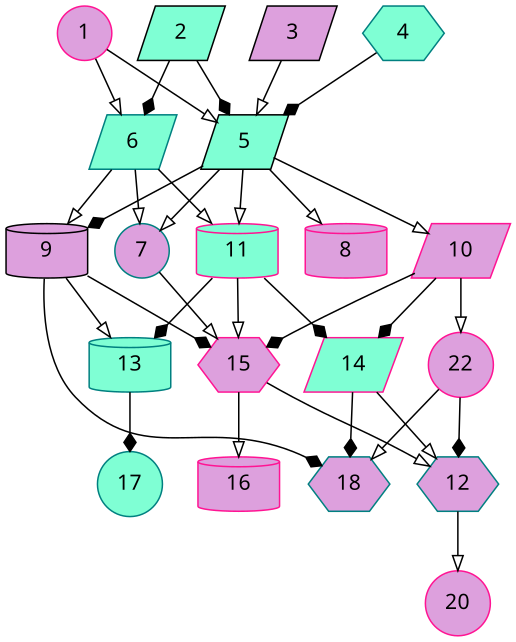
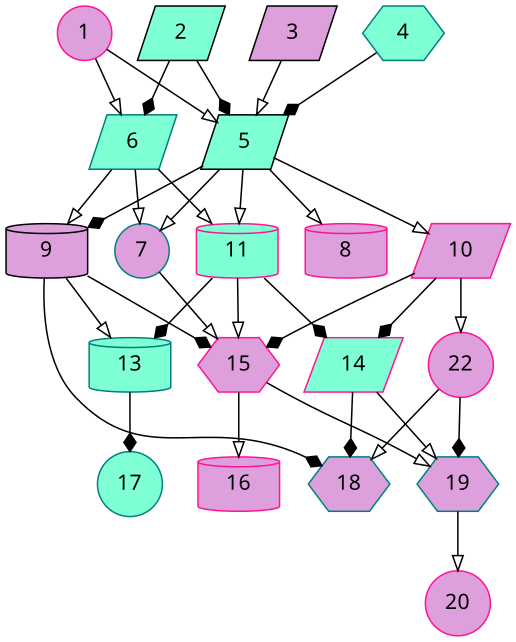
(458, 484) -> (458, 484)
